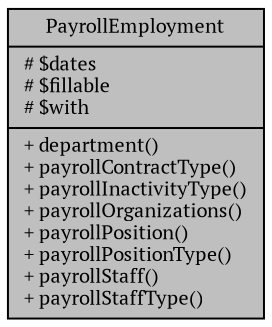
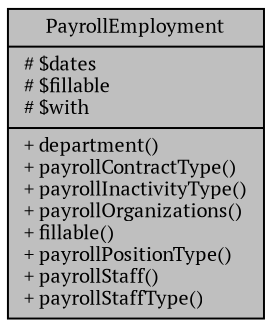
(107, 233) -> (69, 233)
